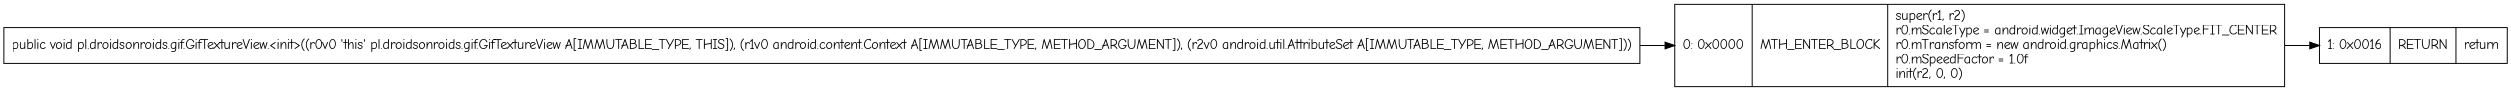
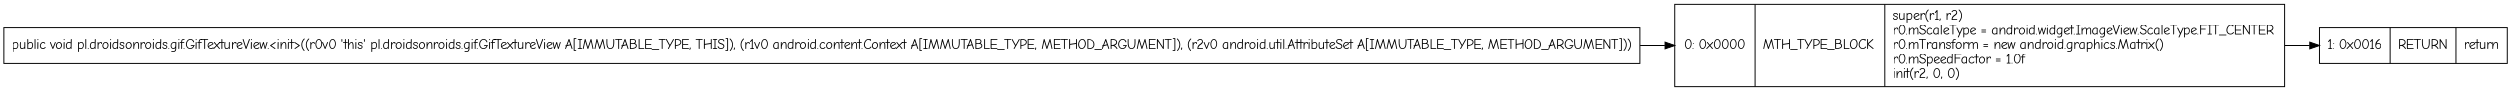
(1820, 45) -> (1818, 45)
